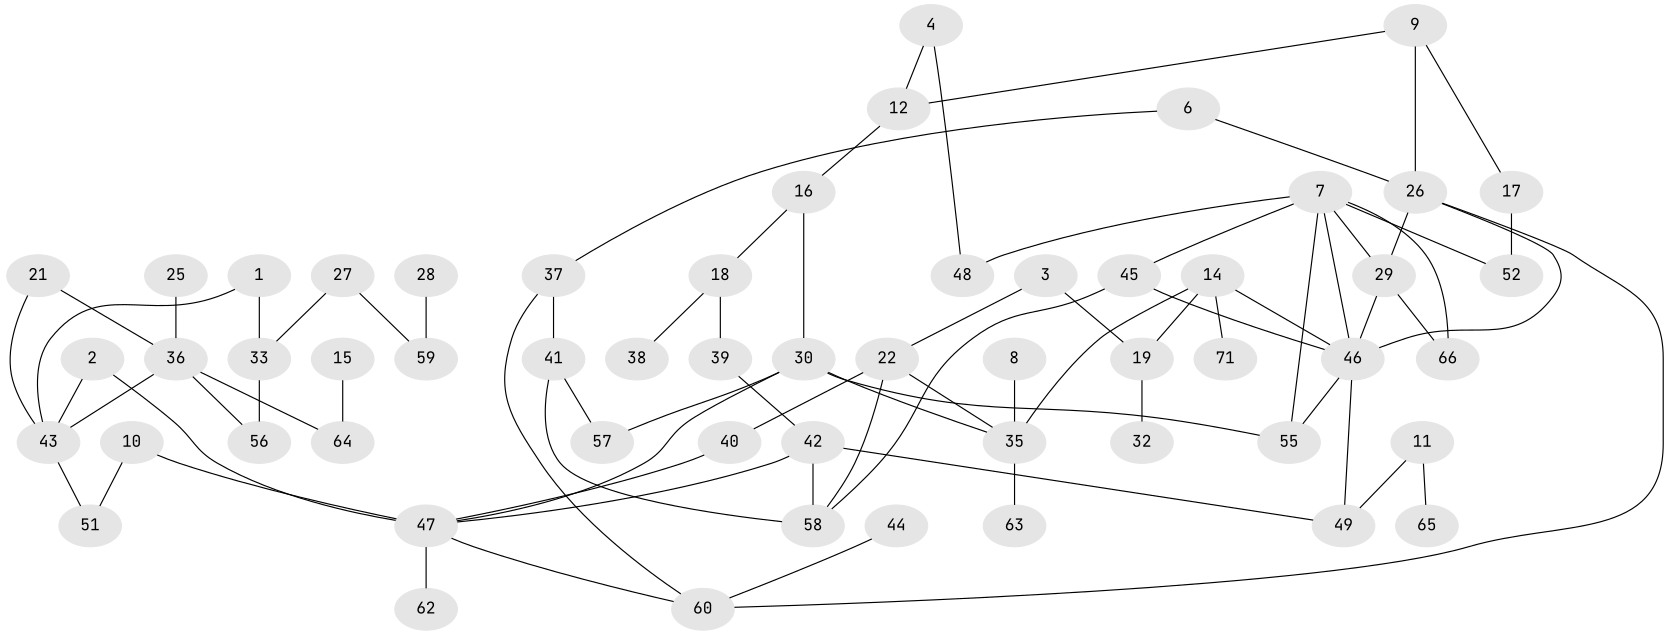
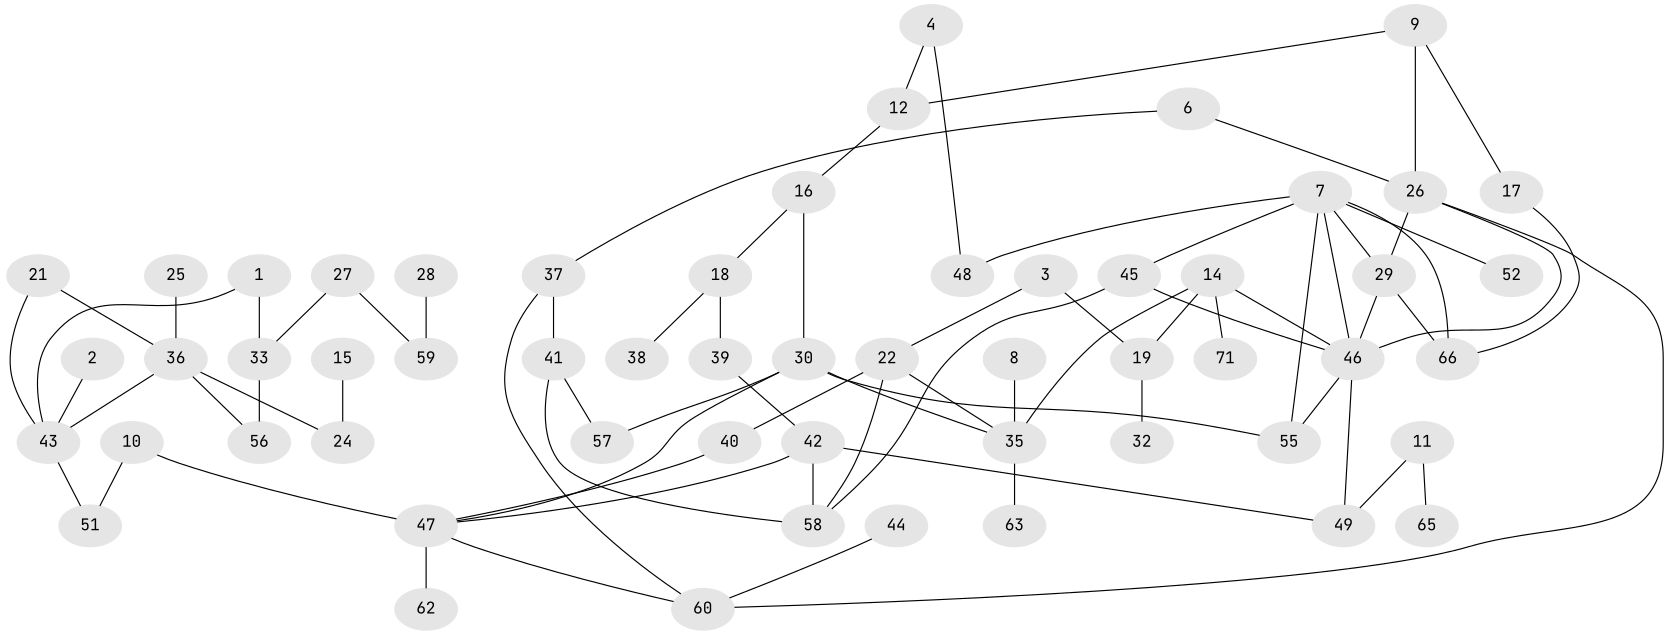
(1512, 240) -> (1571, 299)
(343, 442) -> (343, 442)
(233, 471) -> none
